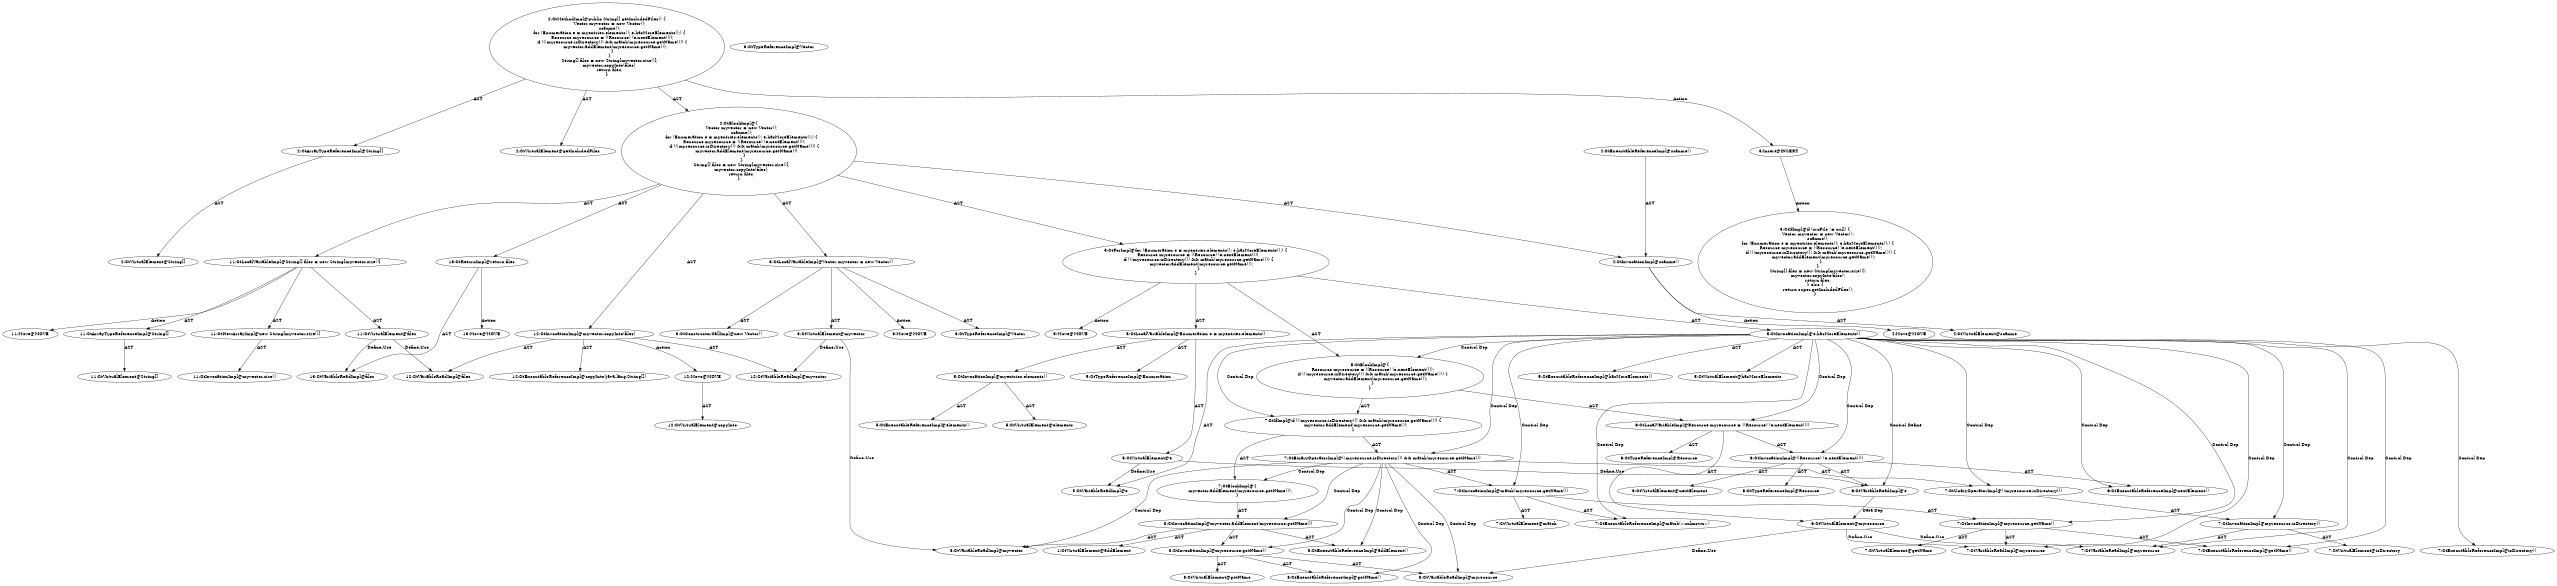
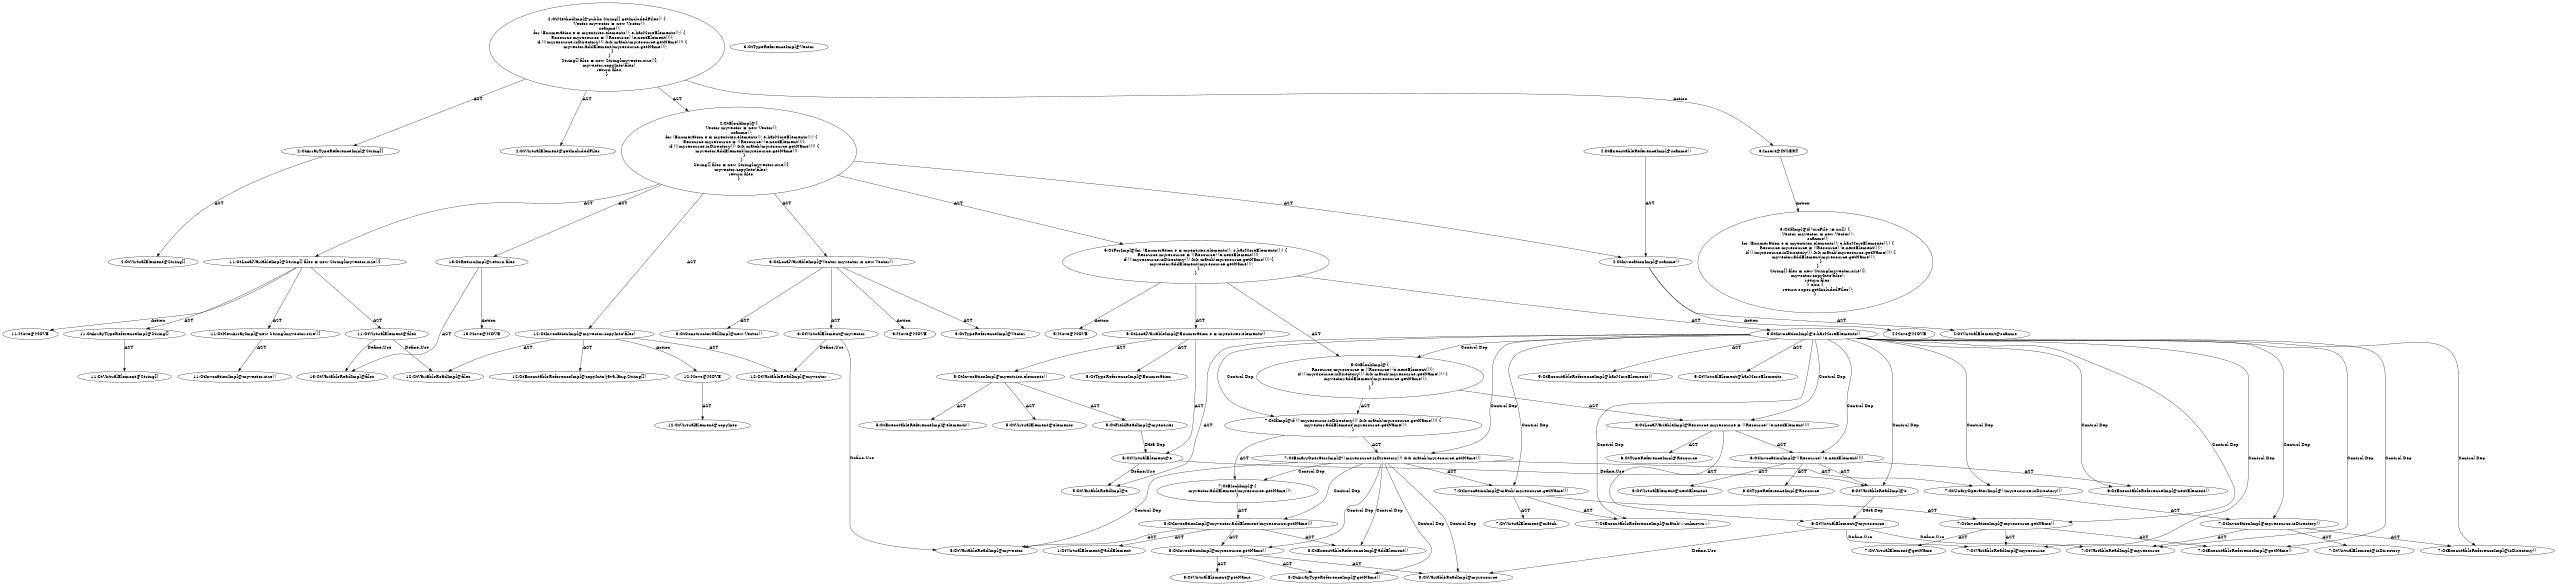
none -> (1140, 425)
(1906, 425) -> (1906, 425)
none -> (2377, 537)
(1334, 578) -> (1334, 578)
